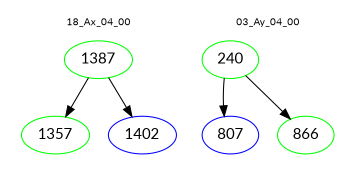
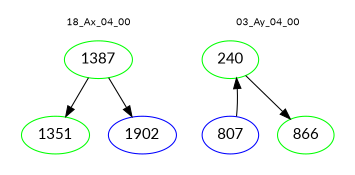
(223, 92) -> (237, 103)
(56, 135) -> (56, 135)
(142, 135) -> (142, 135)
